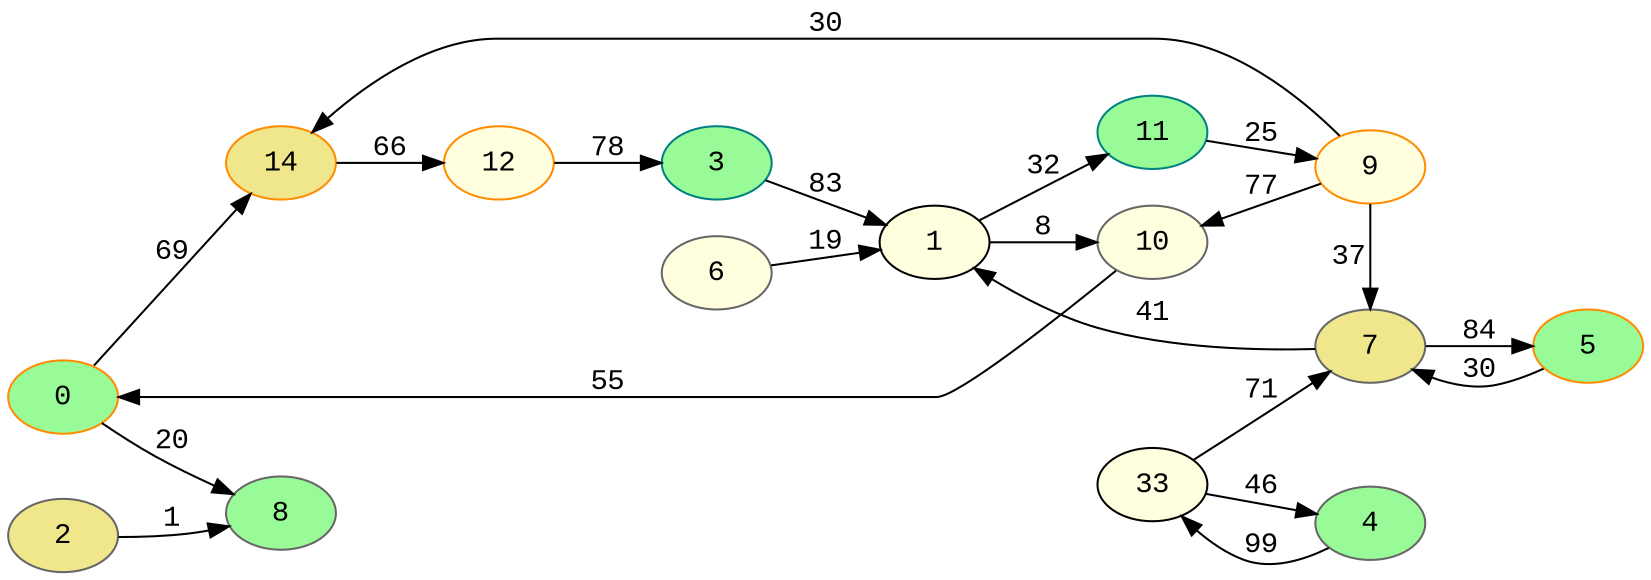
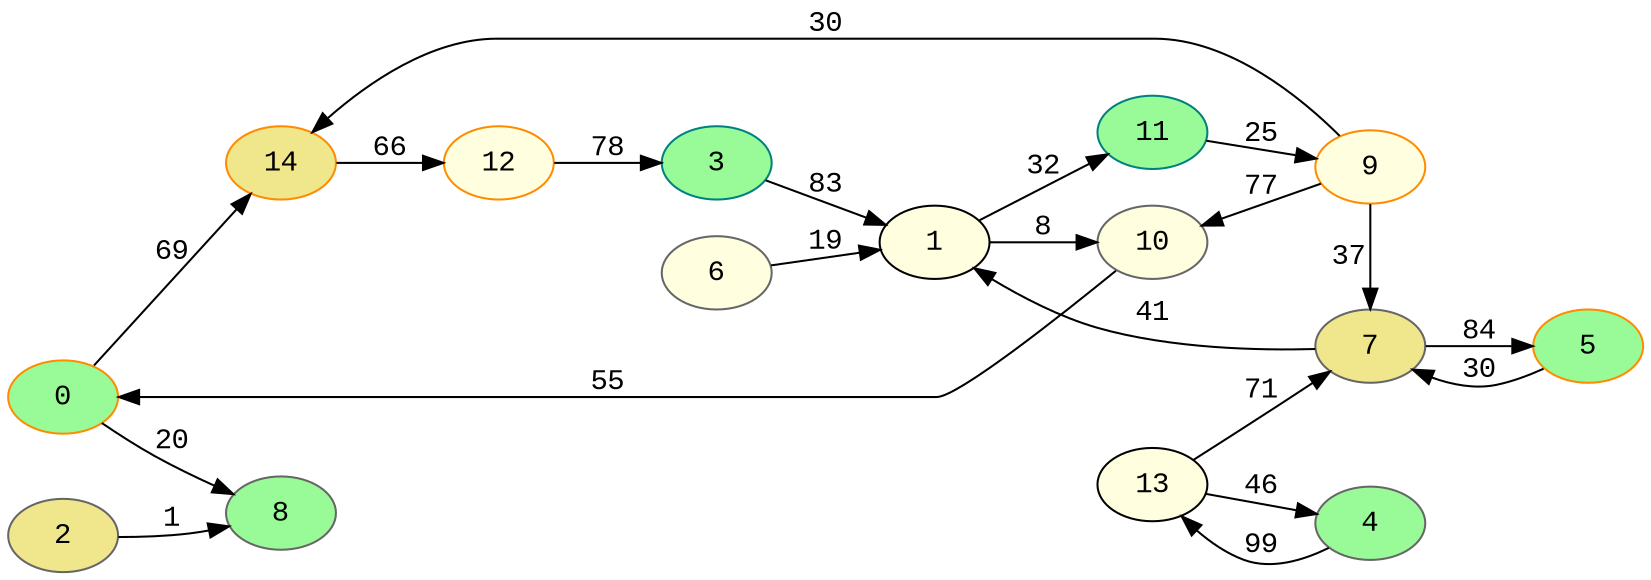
(1152, 485) -> (1152, 485)
